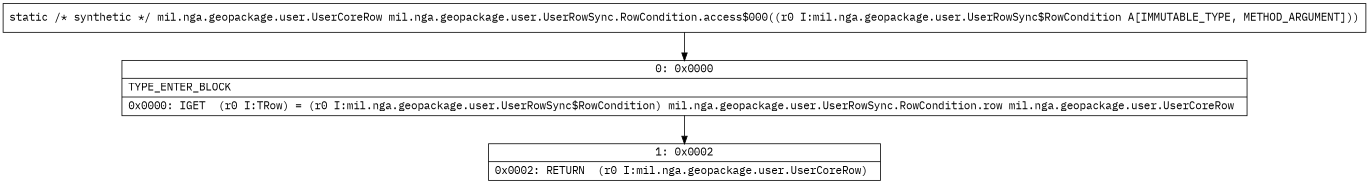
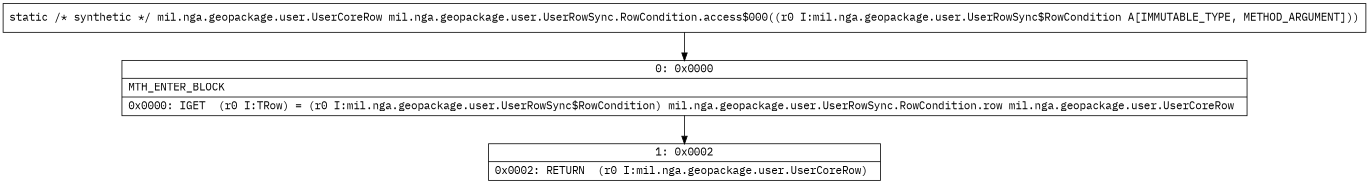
(180, 87) -> (176, 87)
